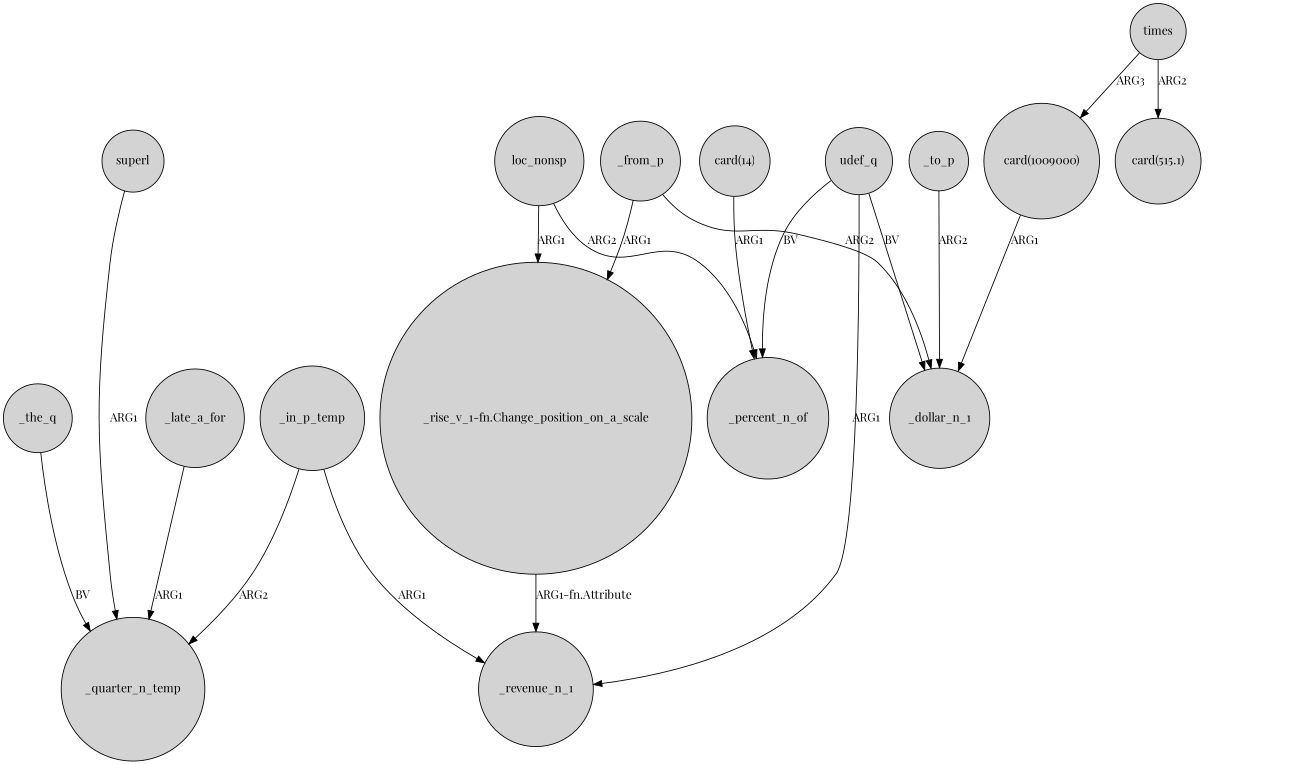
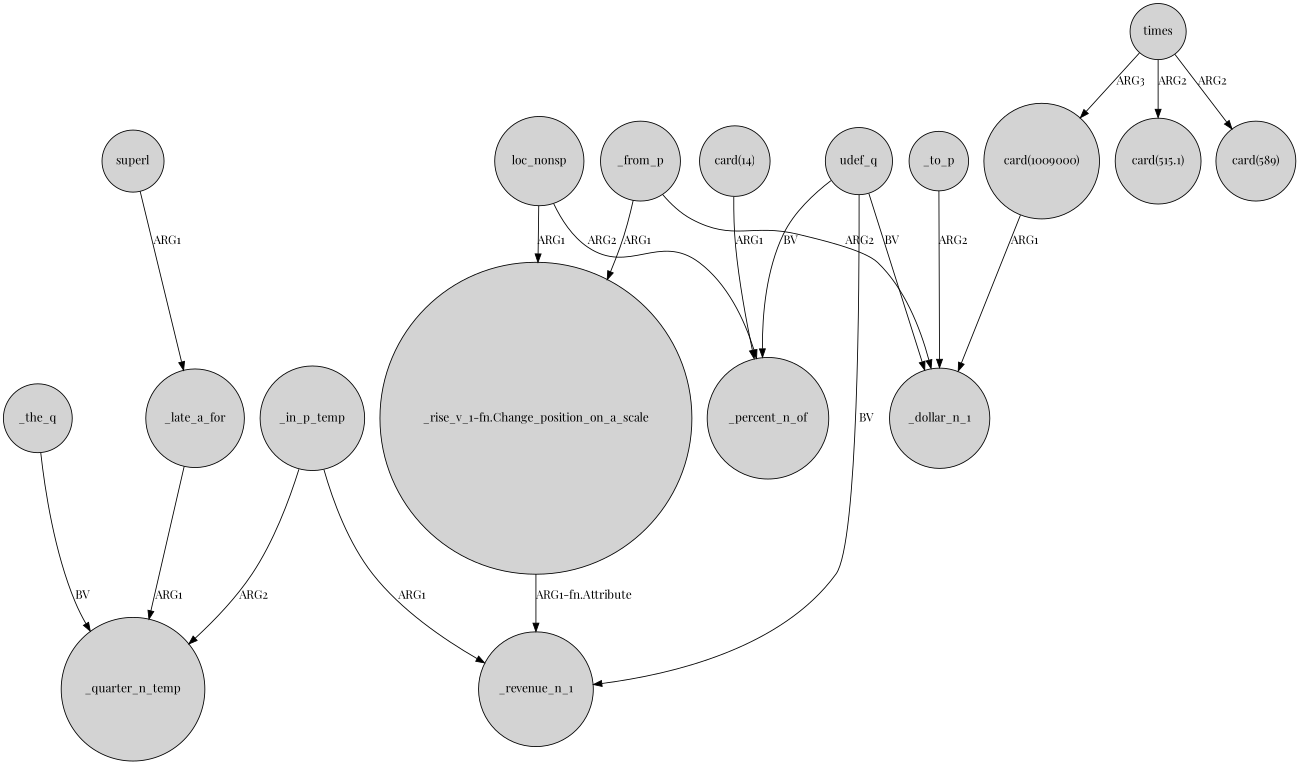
none -> (1256, 161)
(99, 400) -> (161, 277)
(867, 418) -> (867, 418)
